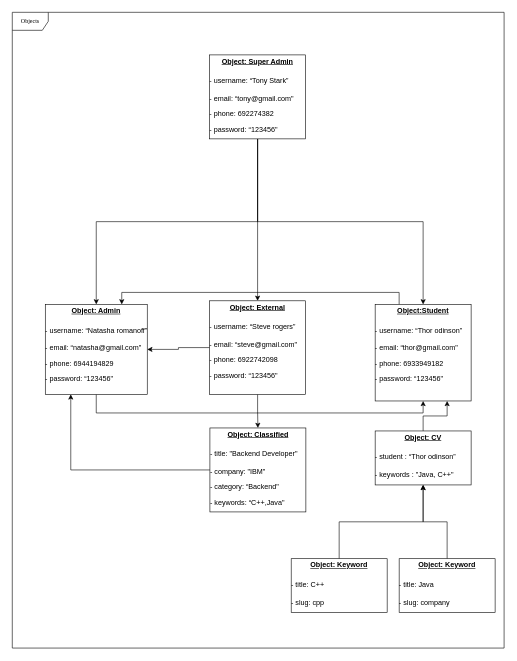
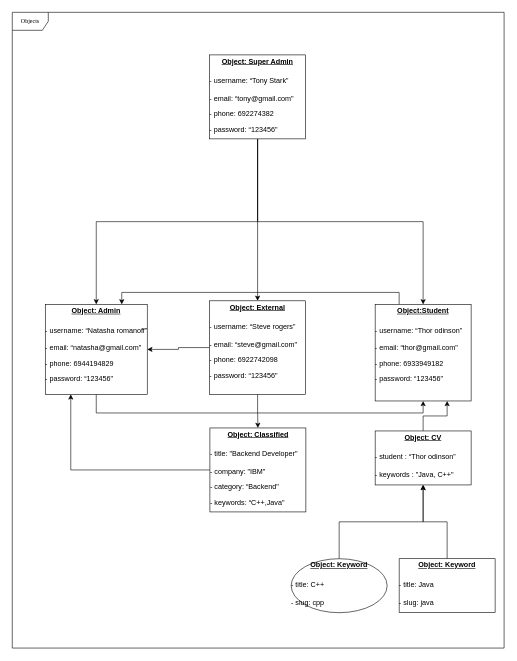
(428, 572) -> (428, 572)
(339, 586) -> (339, 586)
